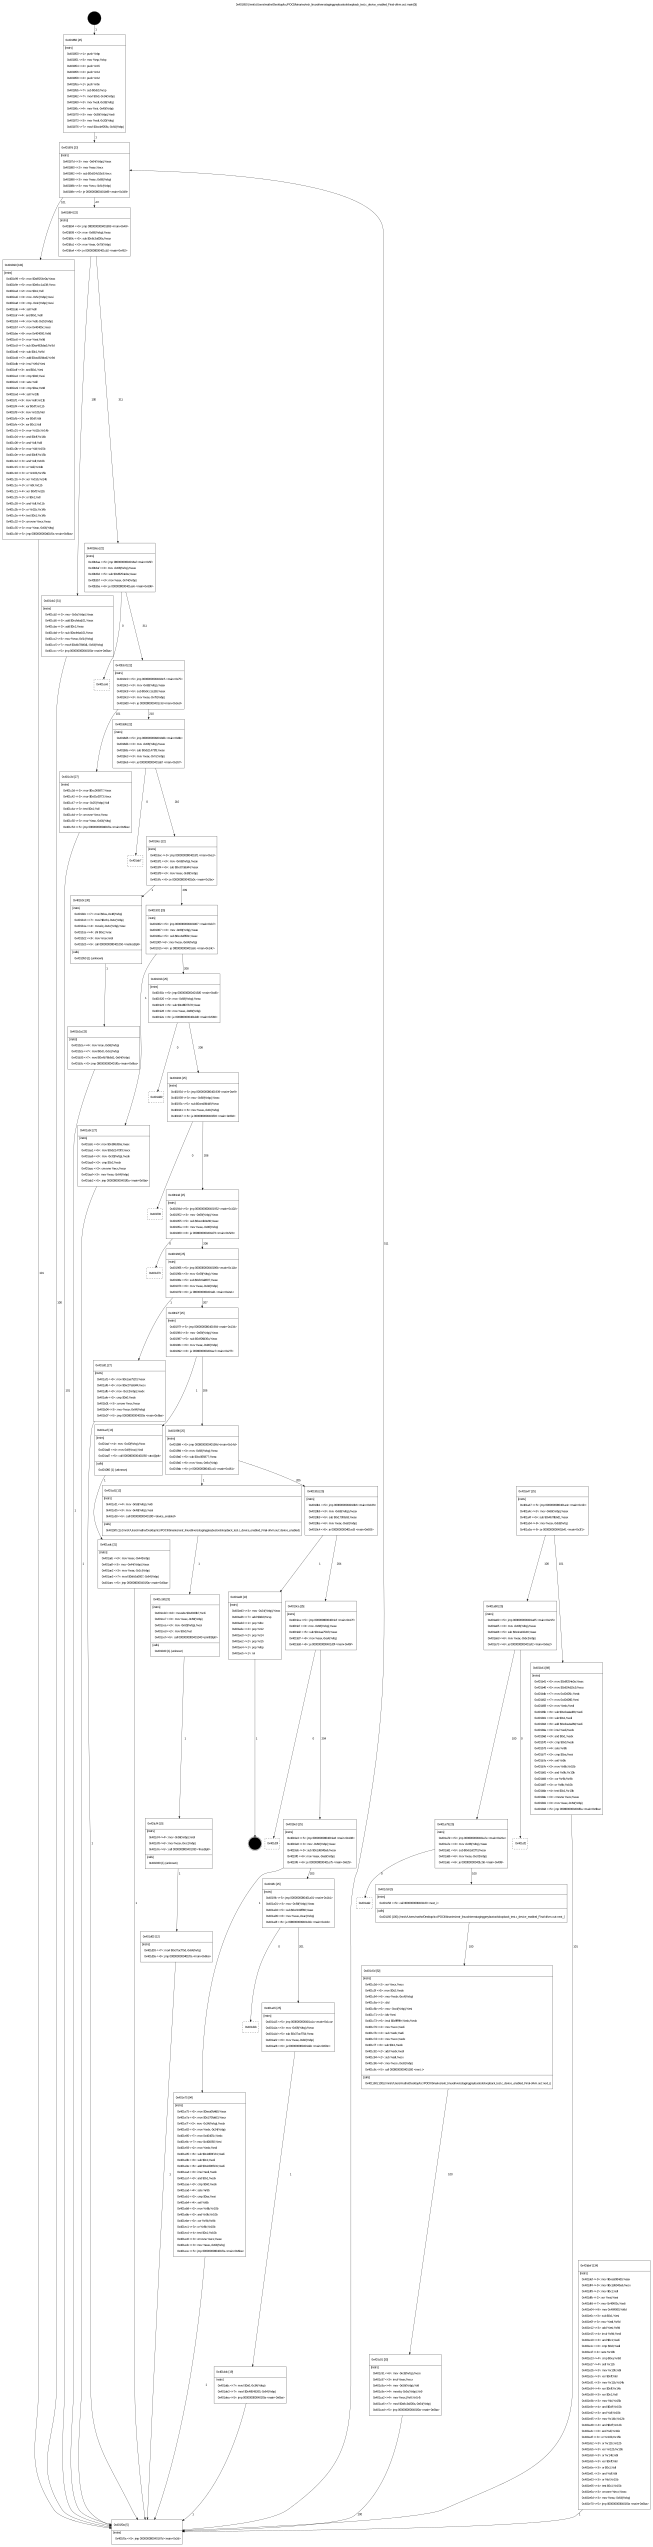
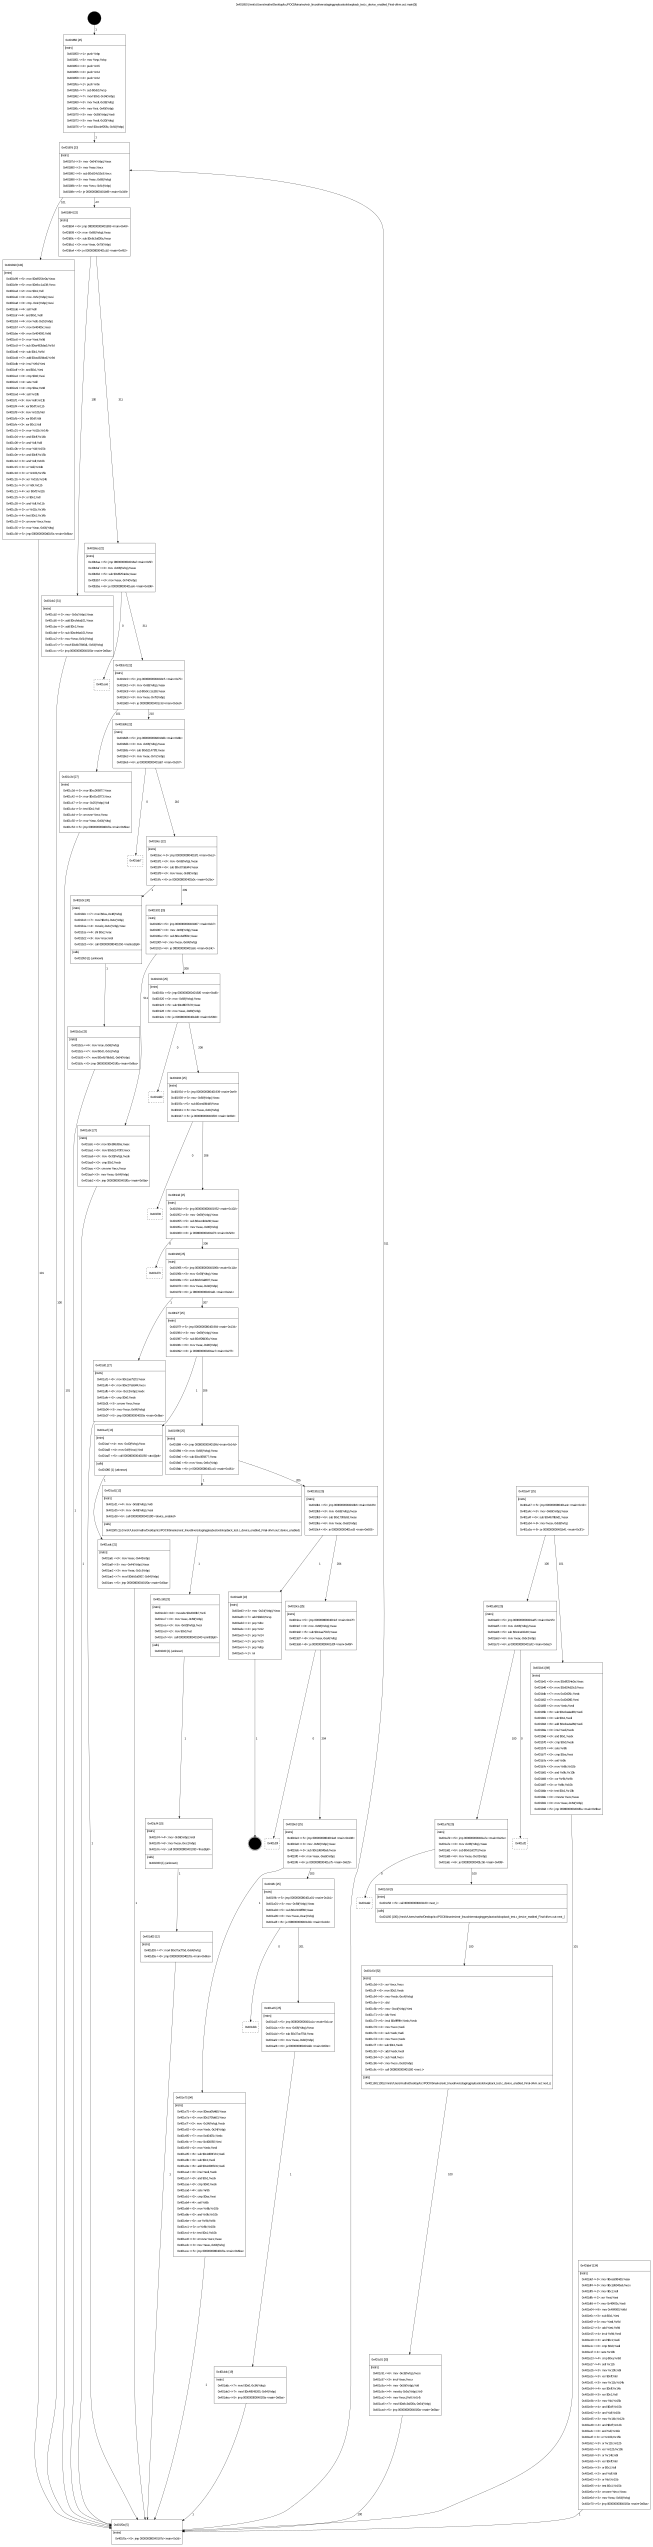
(146, 998) -> (146, 998)
